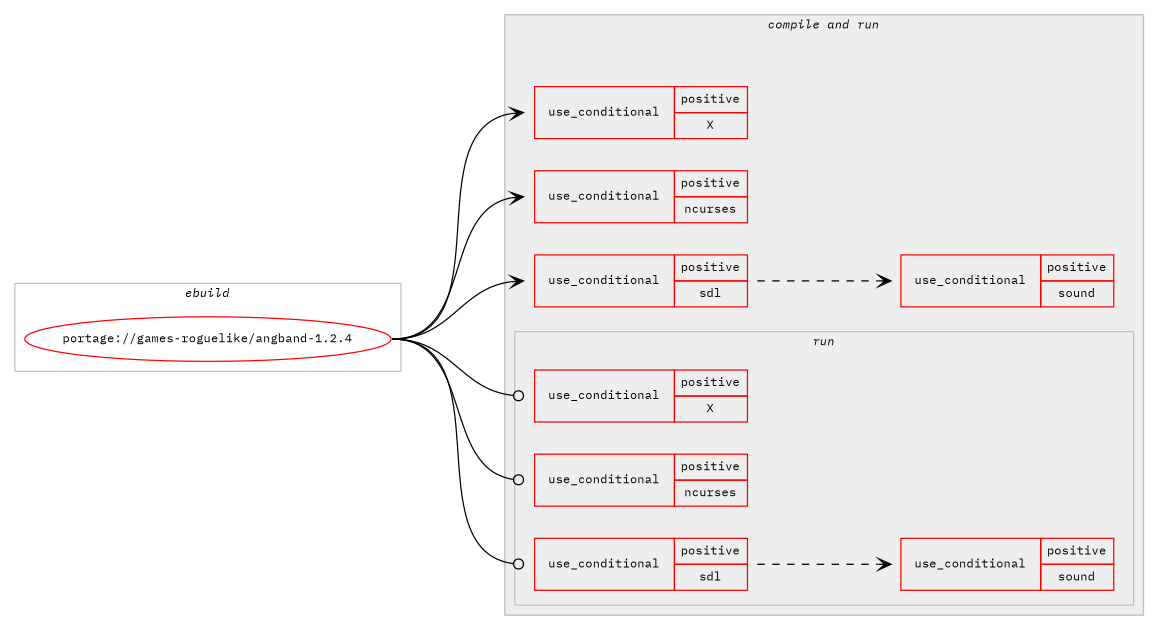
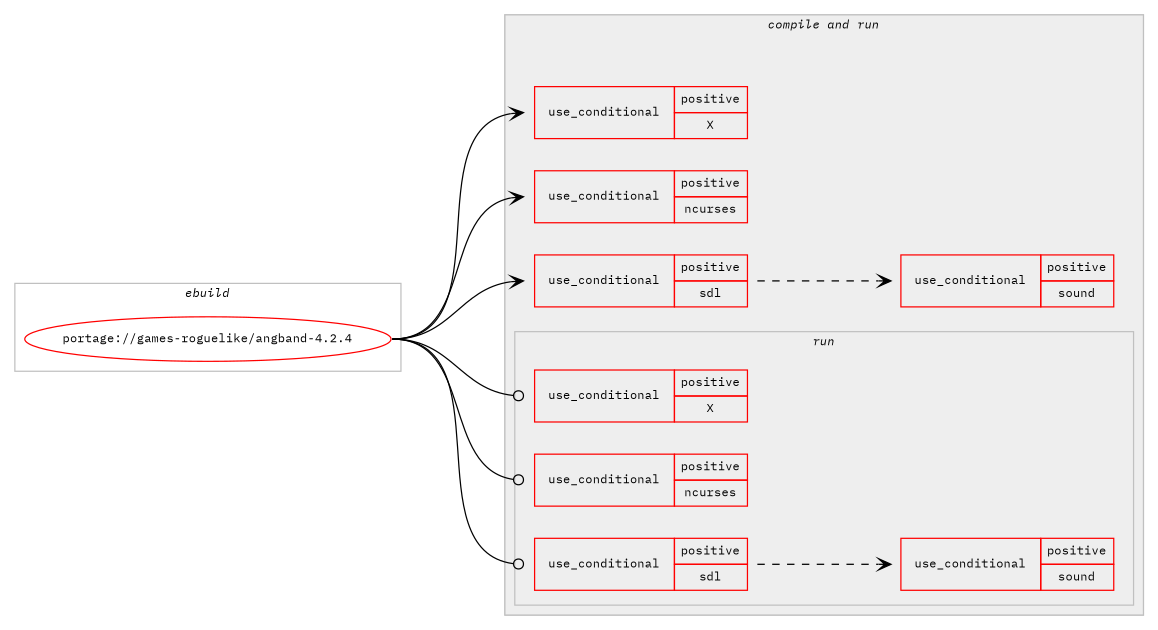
(208, 339) -> (208, 339)
